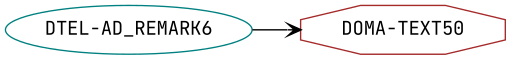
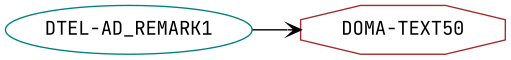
(129, 30) -> (129, 30)
